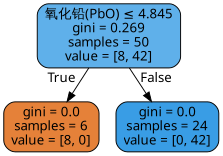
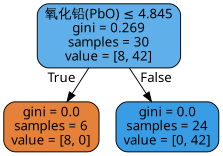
(109, 42) -> (109, 42)
